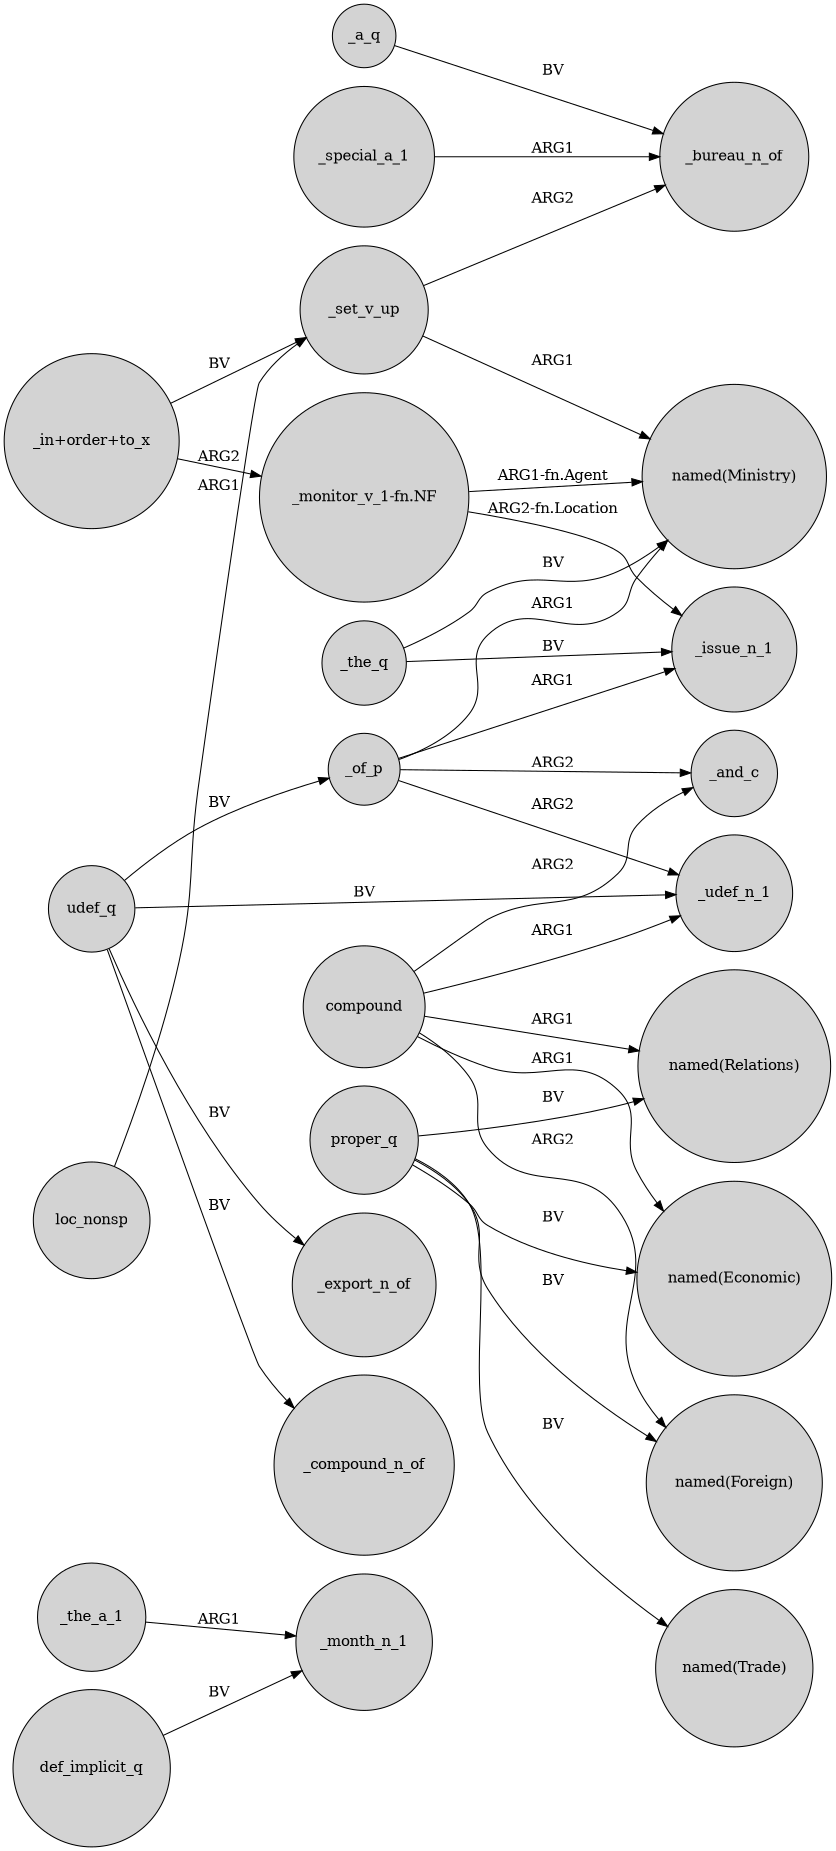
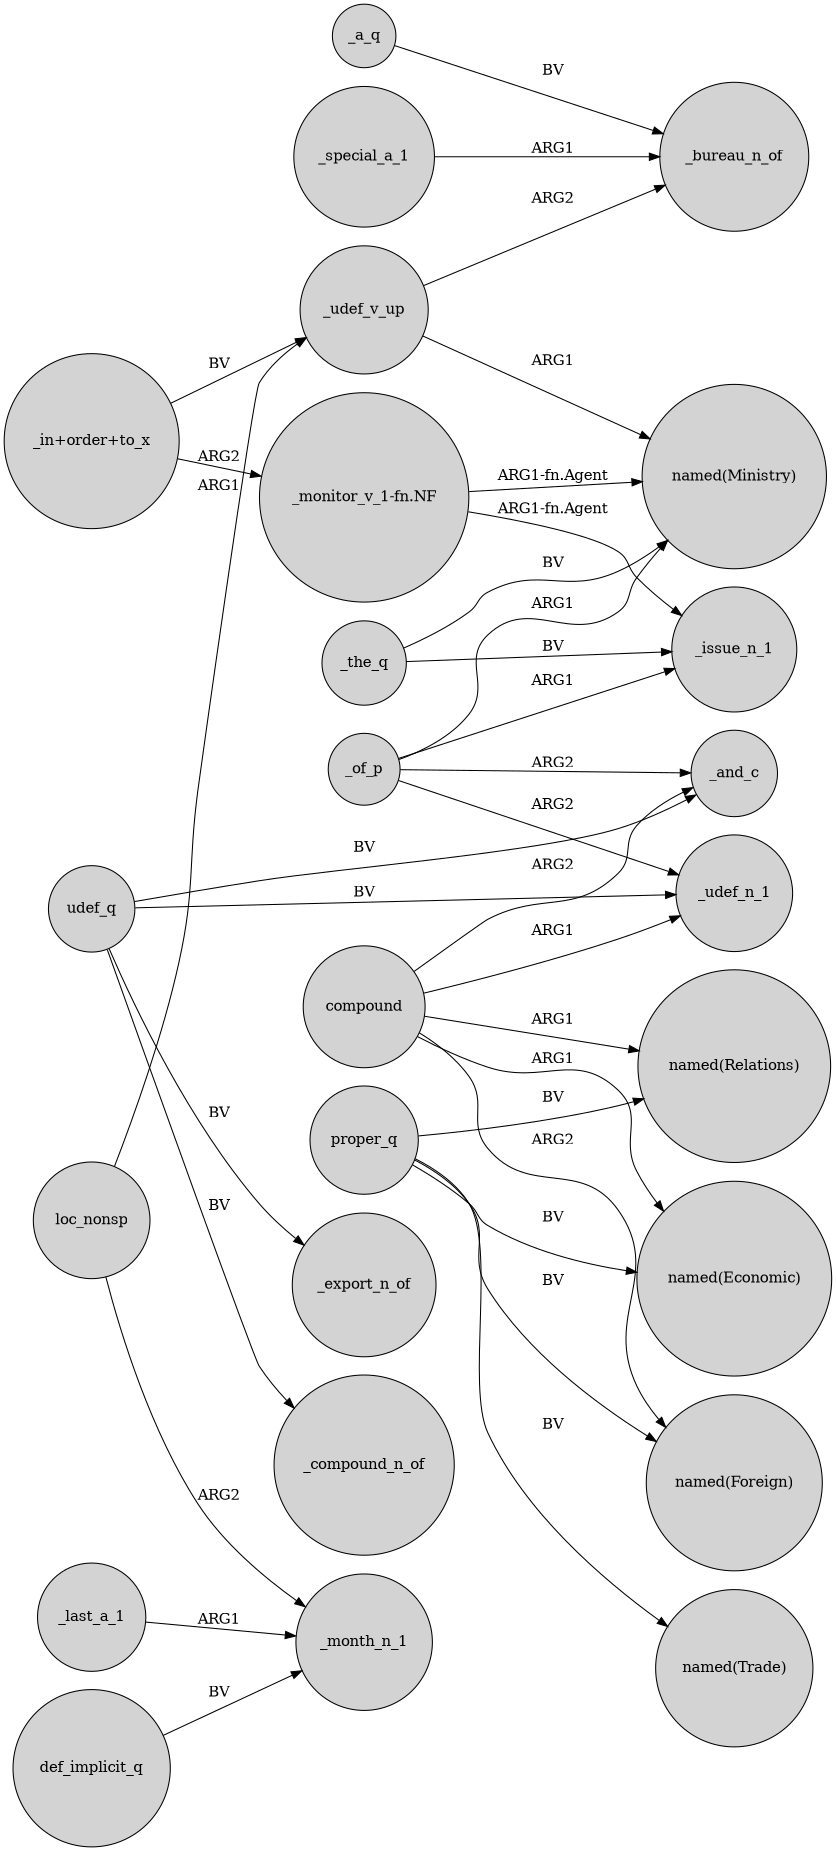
(364, 310) -> (364, 310)
(553, 509) -> (553, 509)
(216, 819) -> (413, 862)
none -> (172, 1457)
(92, 1617) -> (92, 1617)
